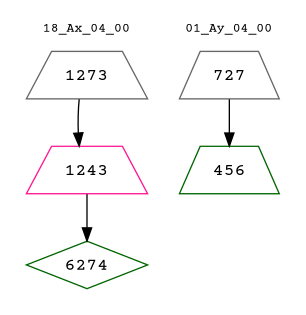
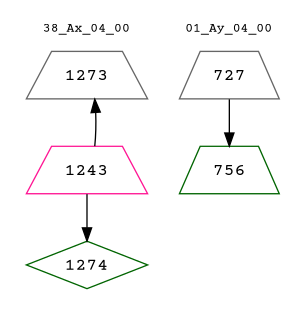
(87, 28) -> (87, 28)
(78, 116) -> (96, 129)
(229, 170) -> (229, 170)
(87, 265) -> (87, 265)
